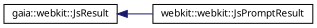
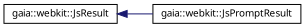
(233, 14) -> (227, 14)
